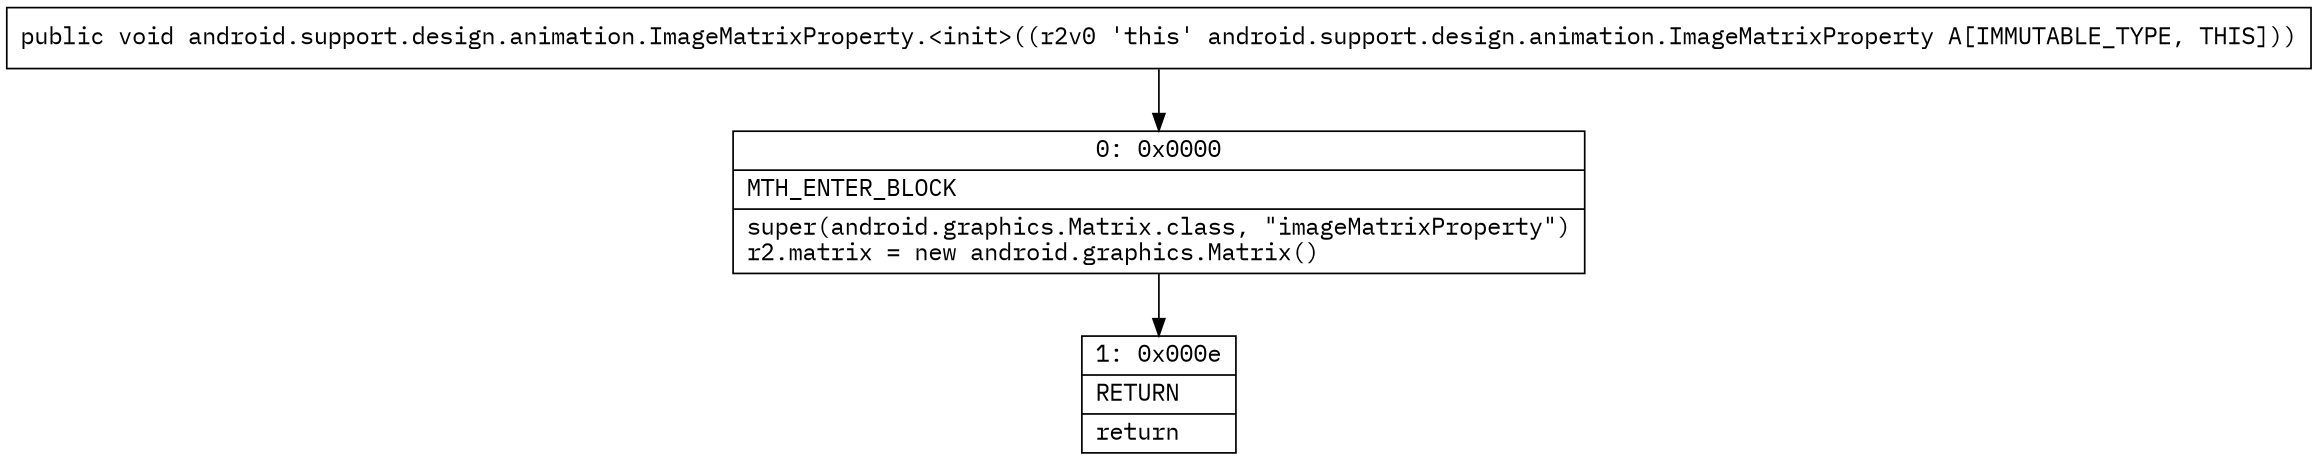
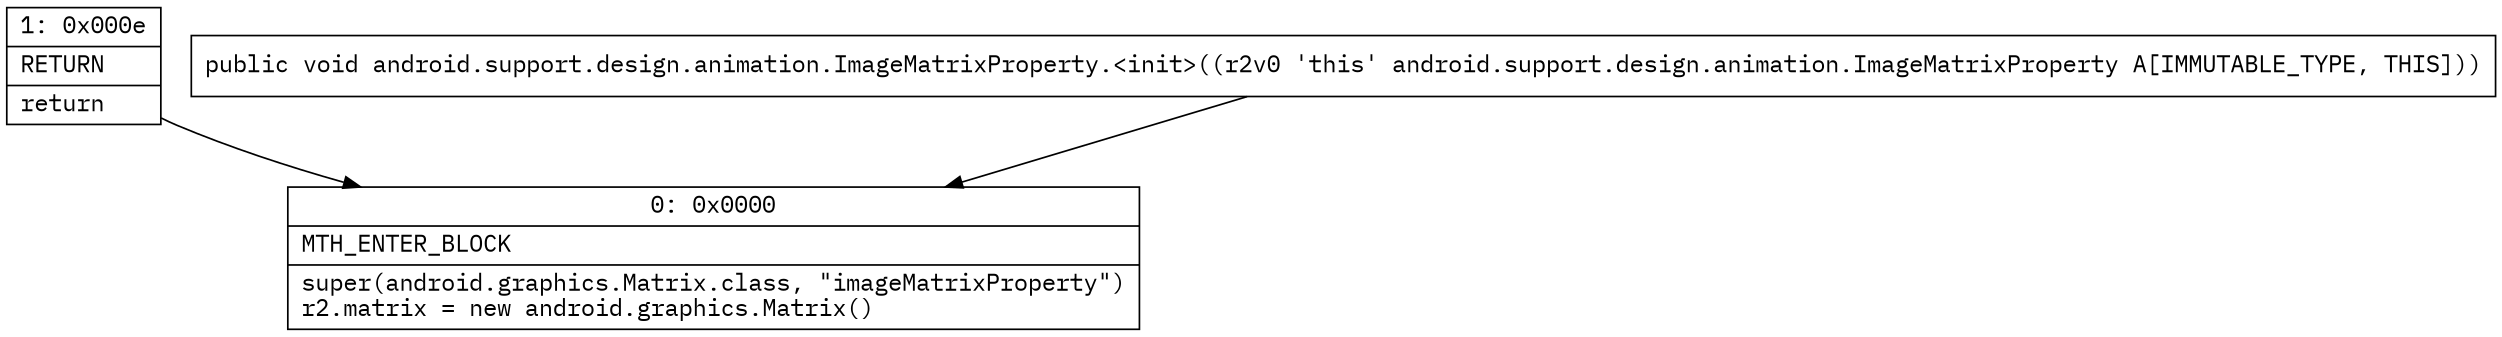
(1159, 296) -> (251, 153)
